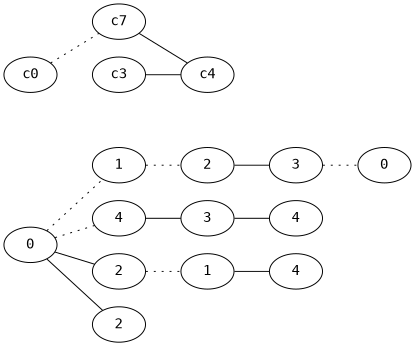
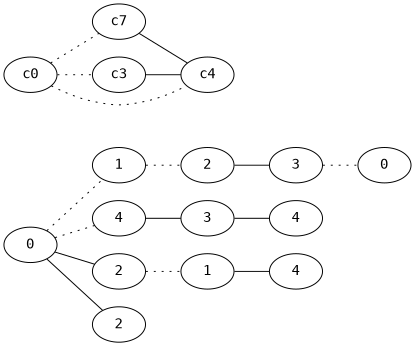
none -> (75, 75)
none -> (119, 105)
